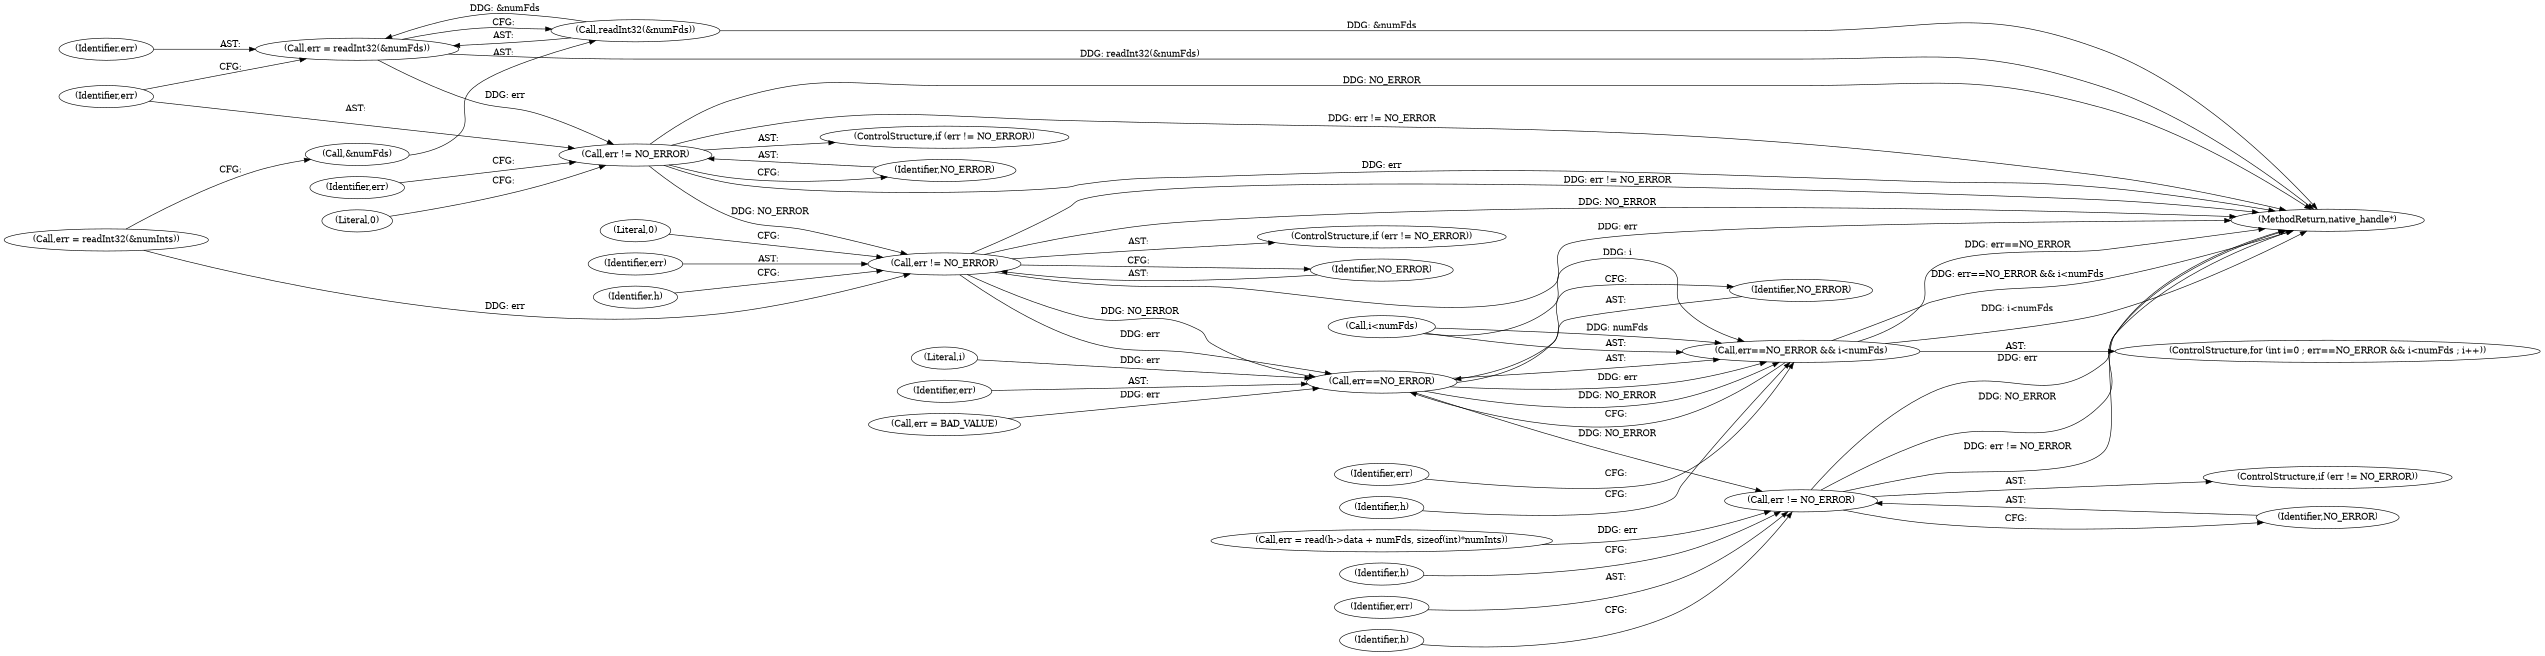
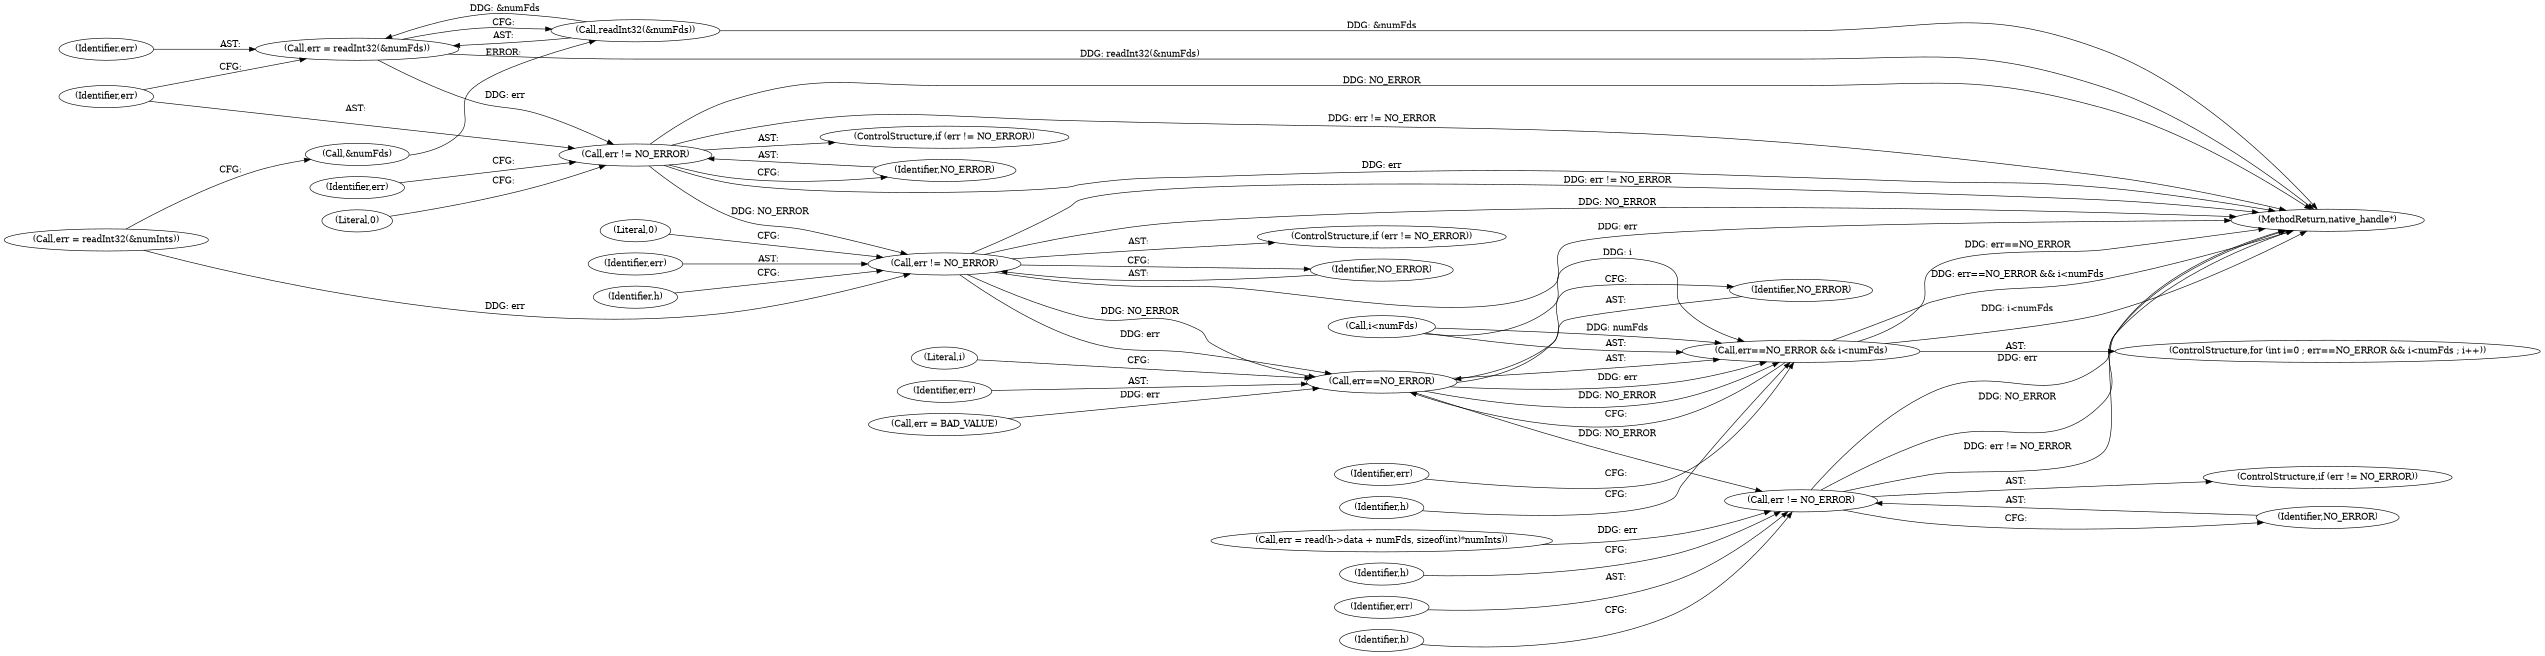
(505, 53) -> (505, 53)
(1140, 361) -> (1140, 361)
